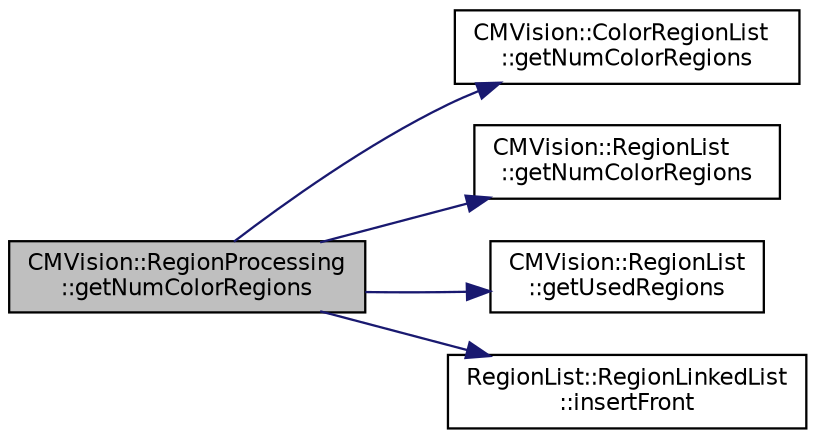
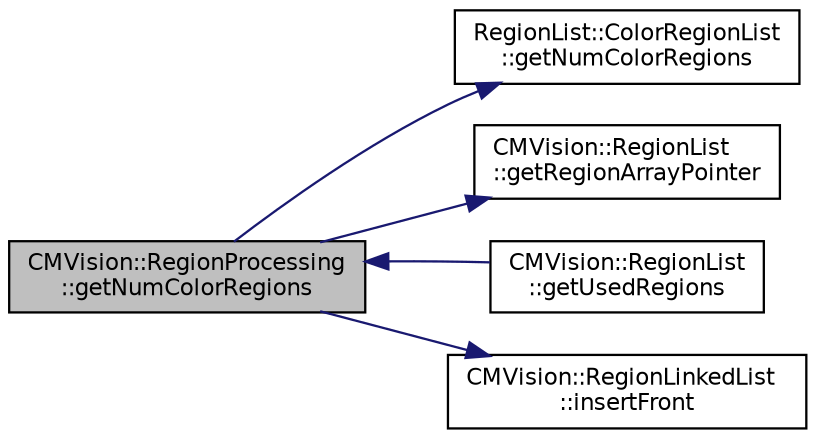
(627, 47) -> (627, 47)
(627, 162) -> (627, 162)
(416, 292) -> (439, 261)
(627, 392) -> (627, 392)
